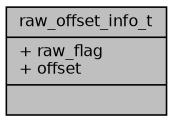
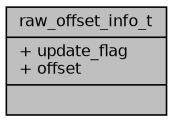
(61, 52) -> (74, 52)
